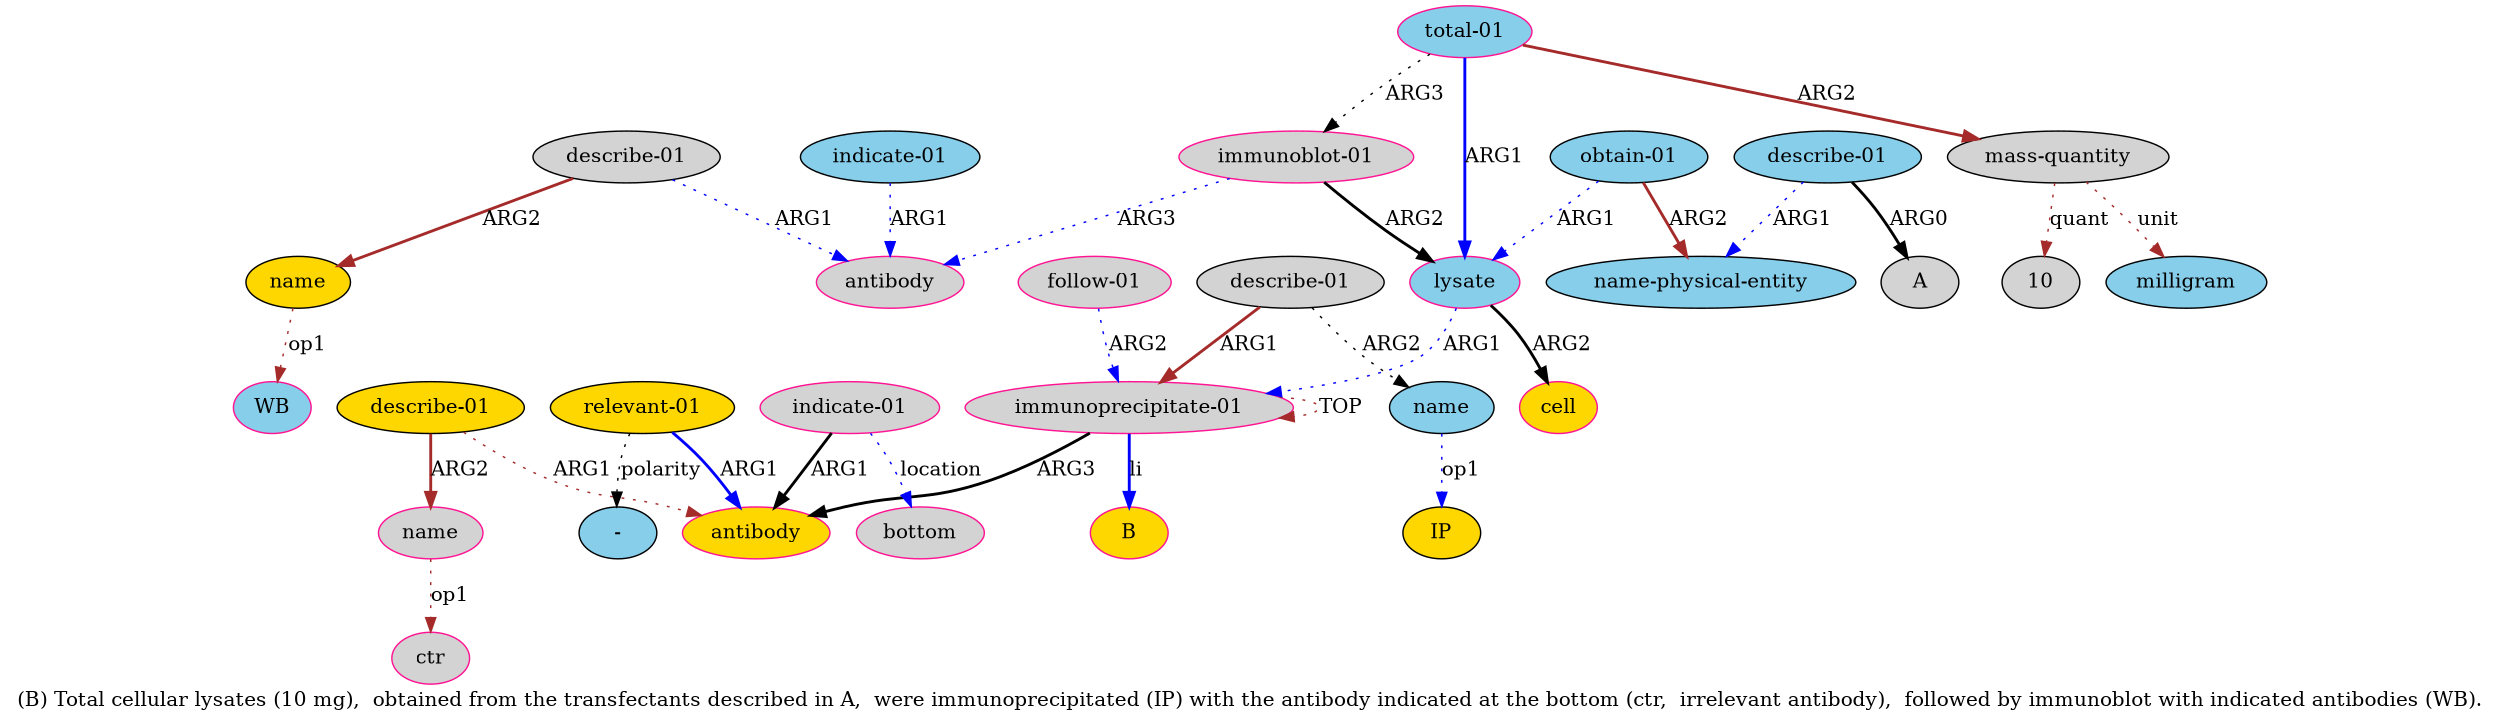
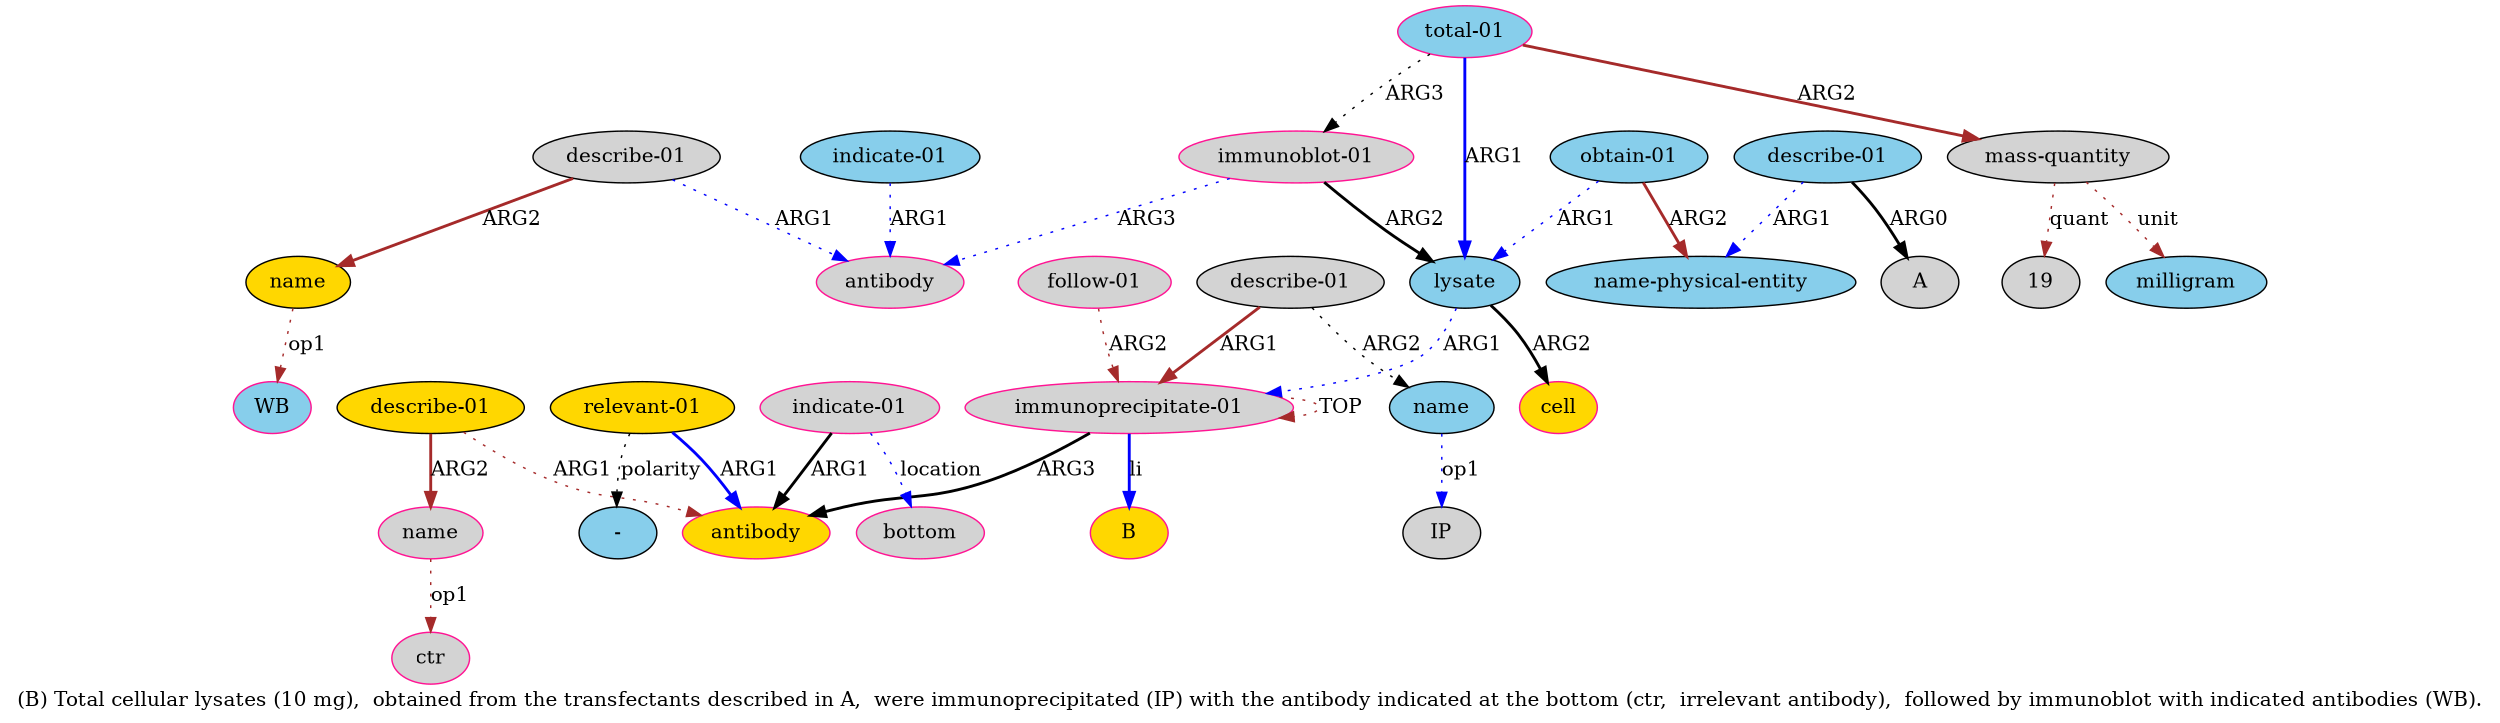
(1465, 282) -> (1465, 282)
(2041, 282) -> (2041, 282)
(1105, 339) -> (1105, 339)
(1442, 533) -> (1442, 533)
